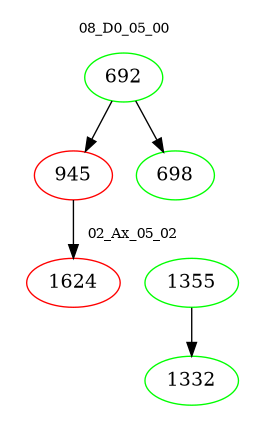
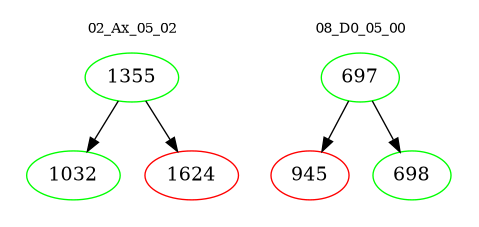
(124, 78) -> (360, 78)
(73, 230) -> (158, 120)
(192, 381) -> (73, 175)
